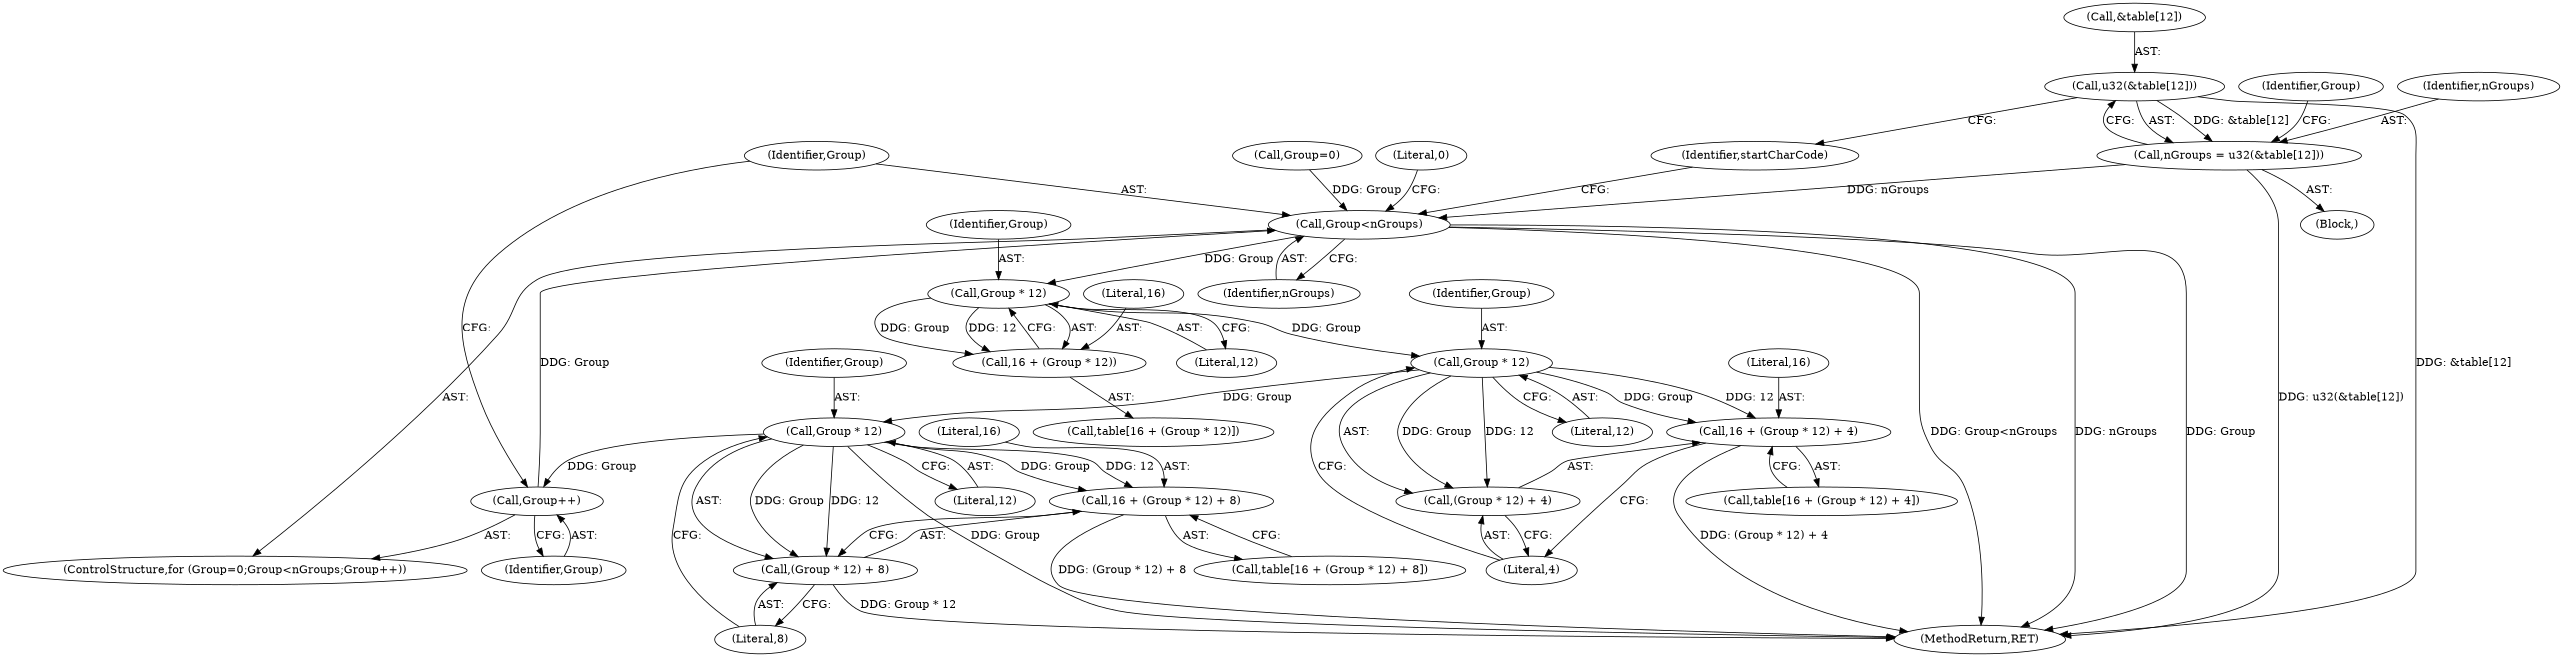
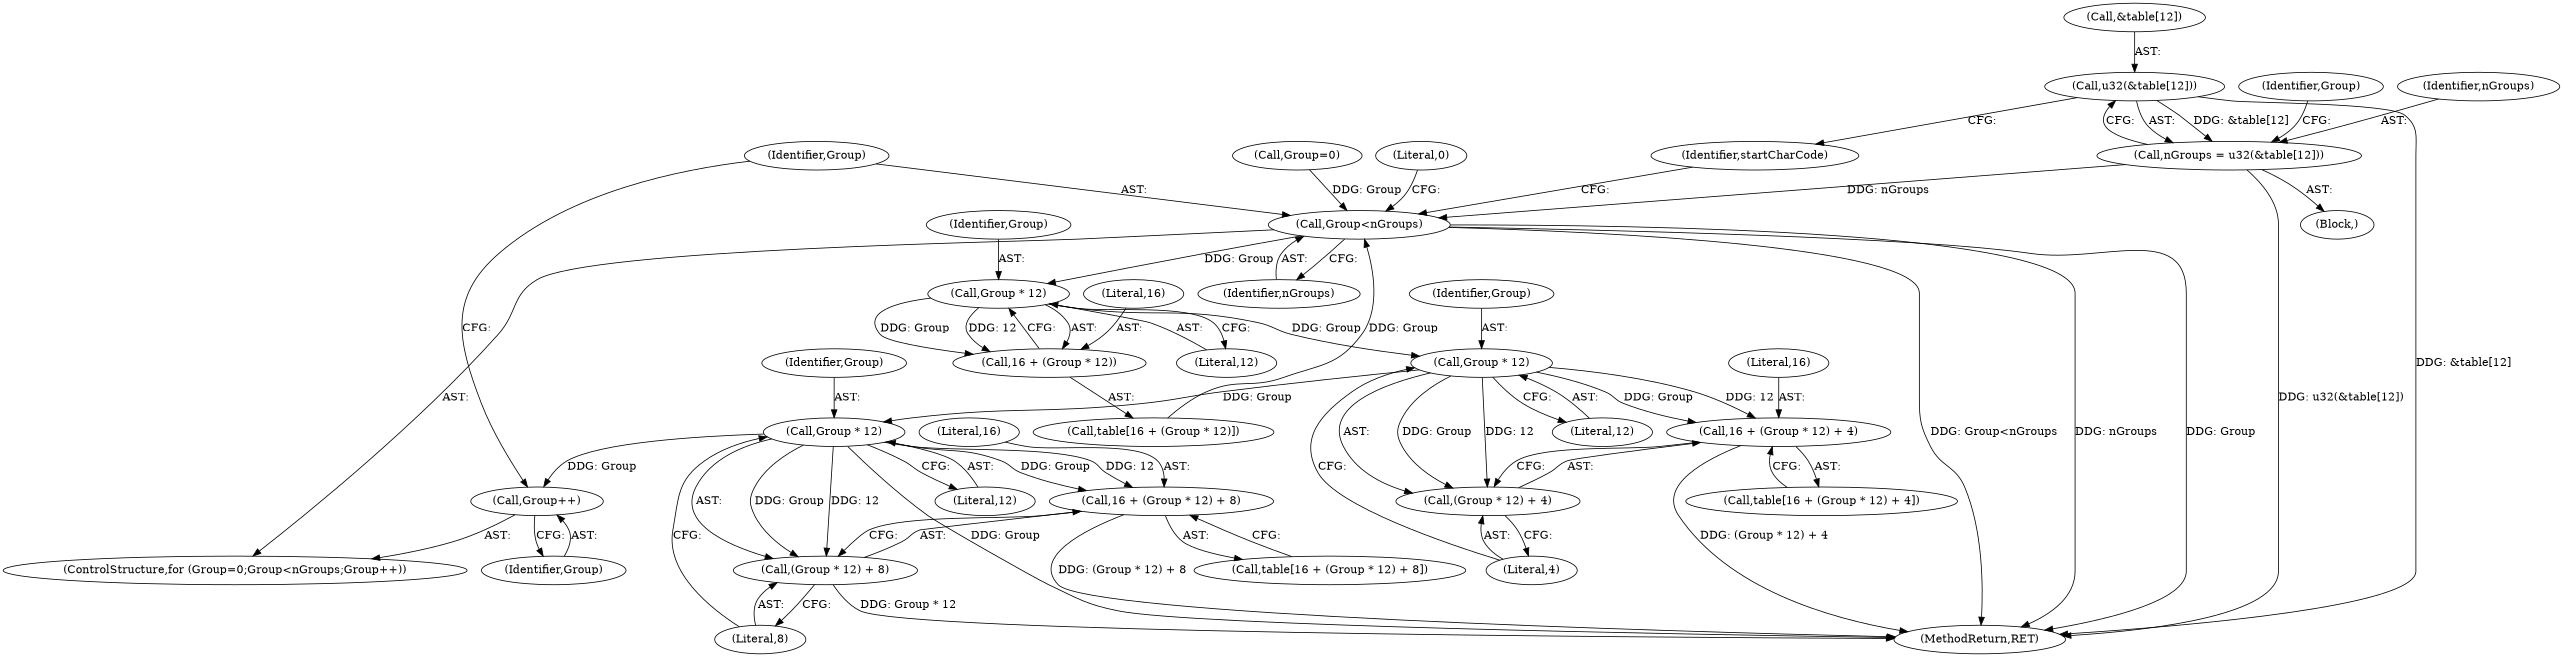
(806, 261) -> (1310, 369)
(1621, 486) -> (1594, 449)
